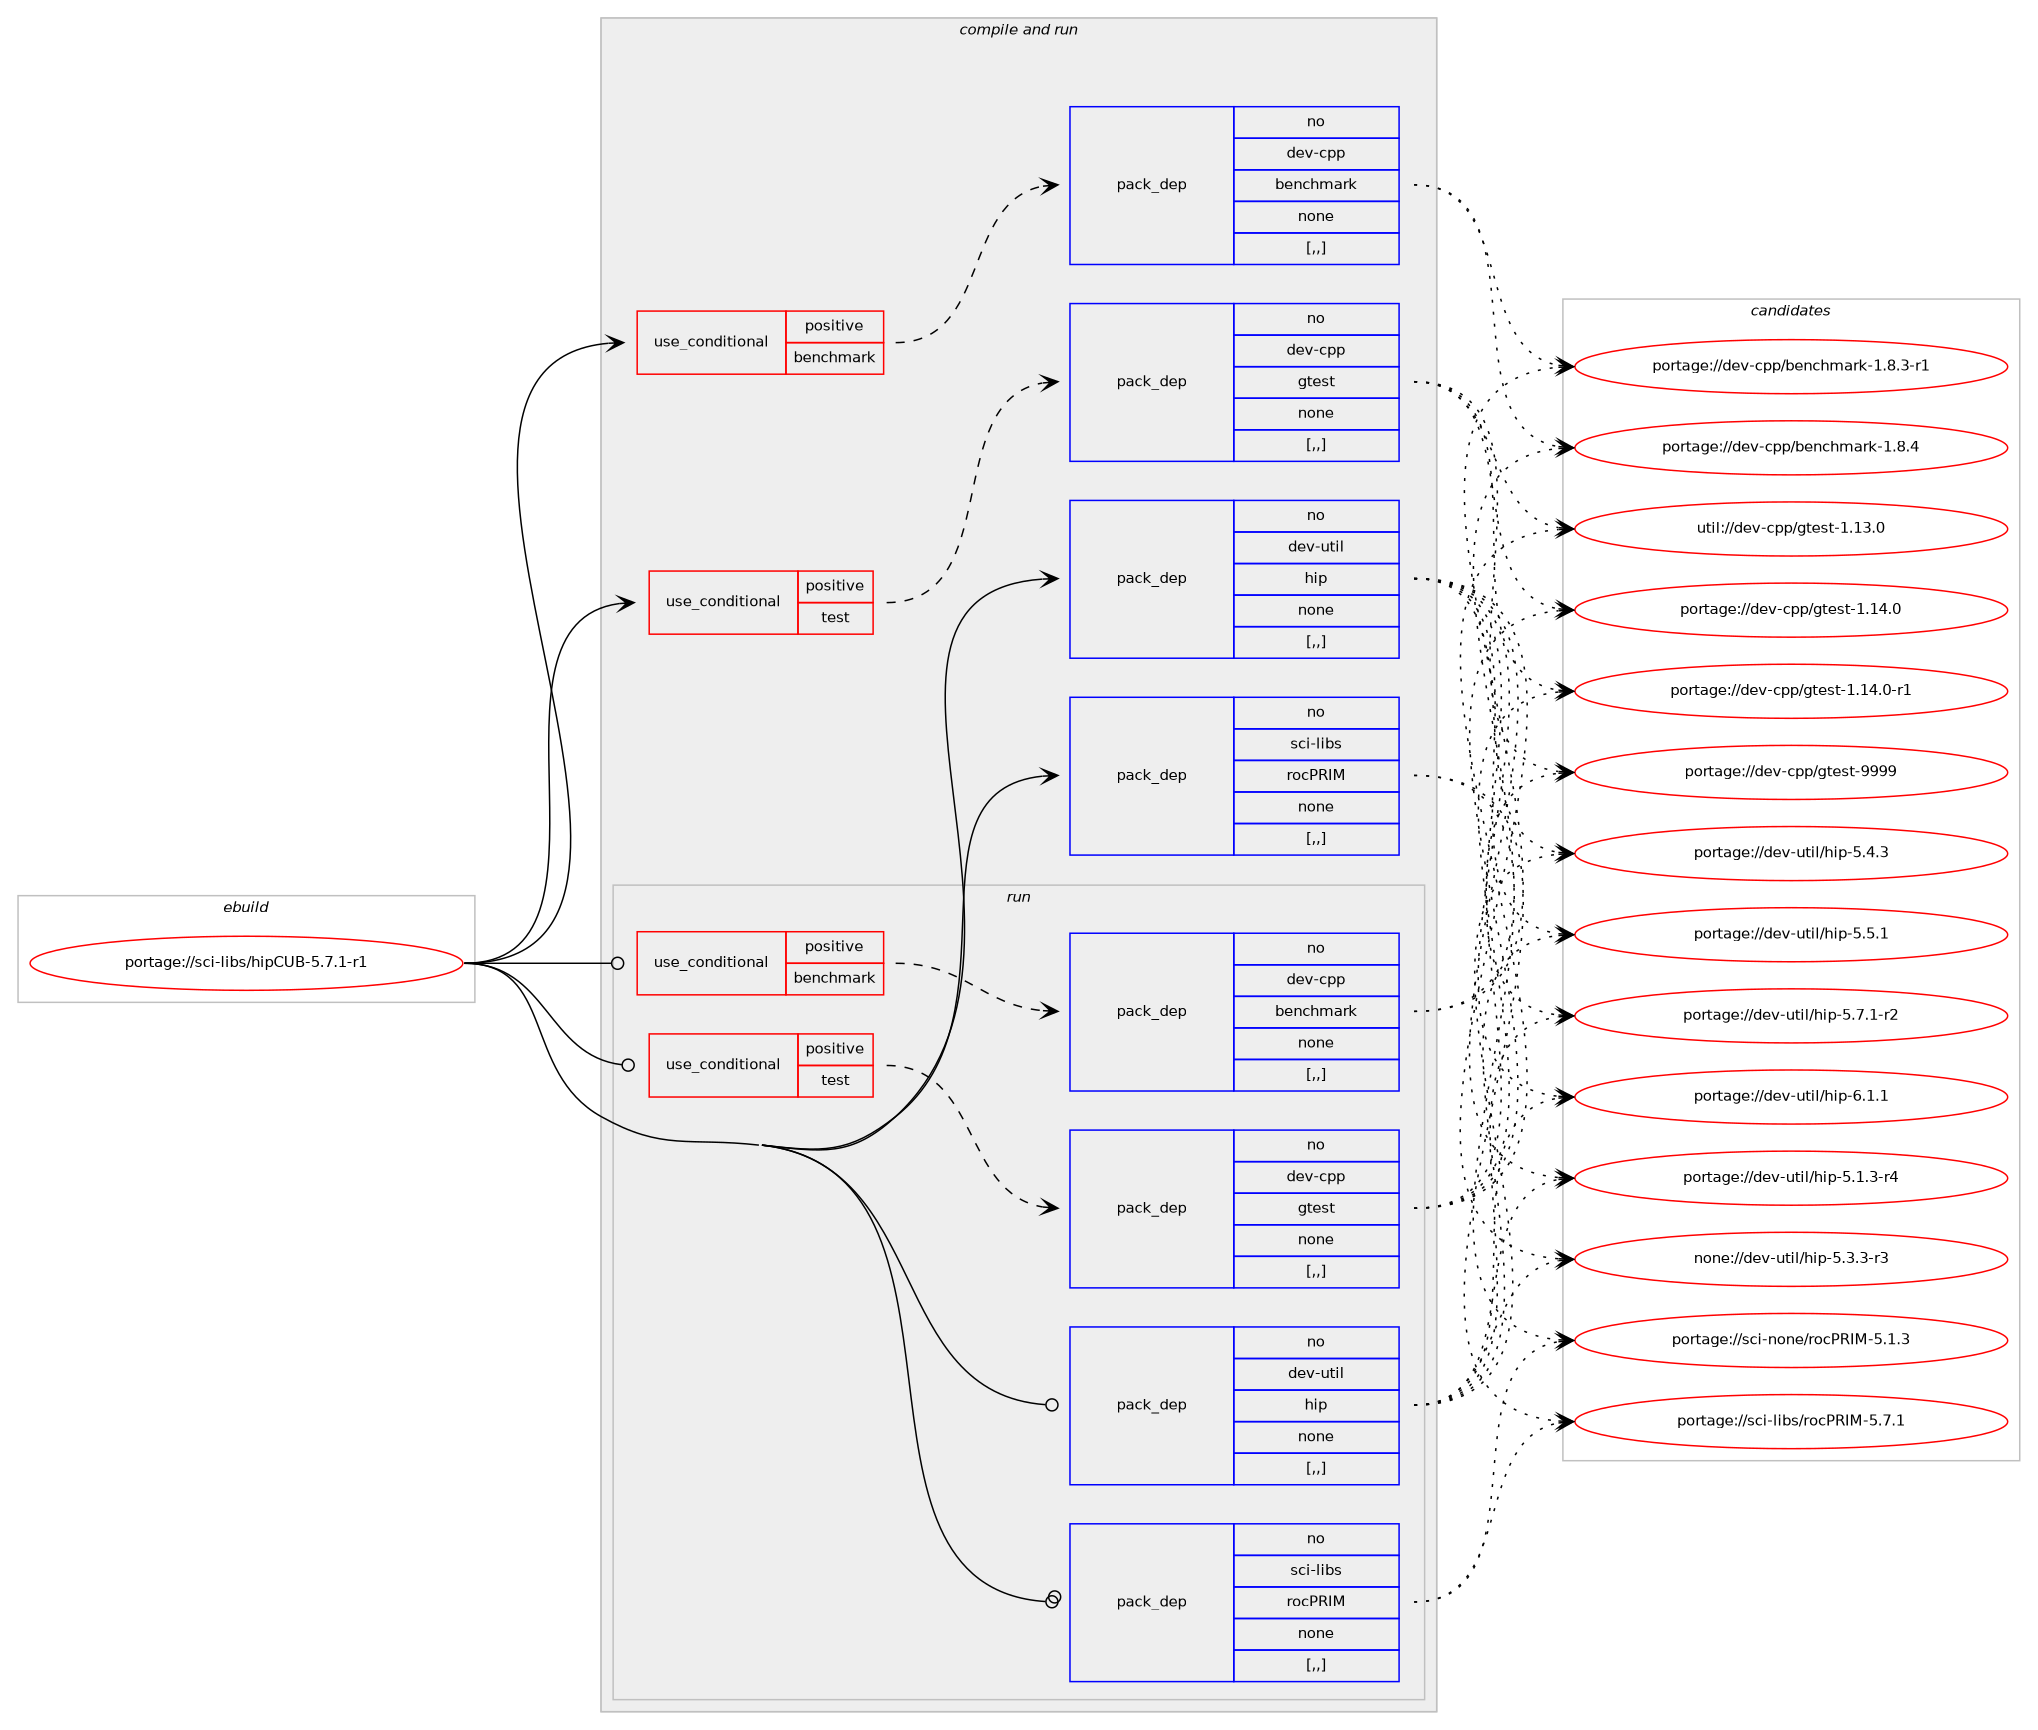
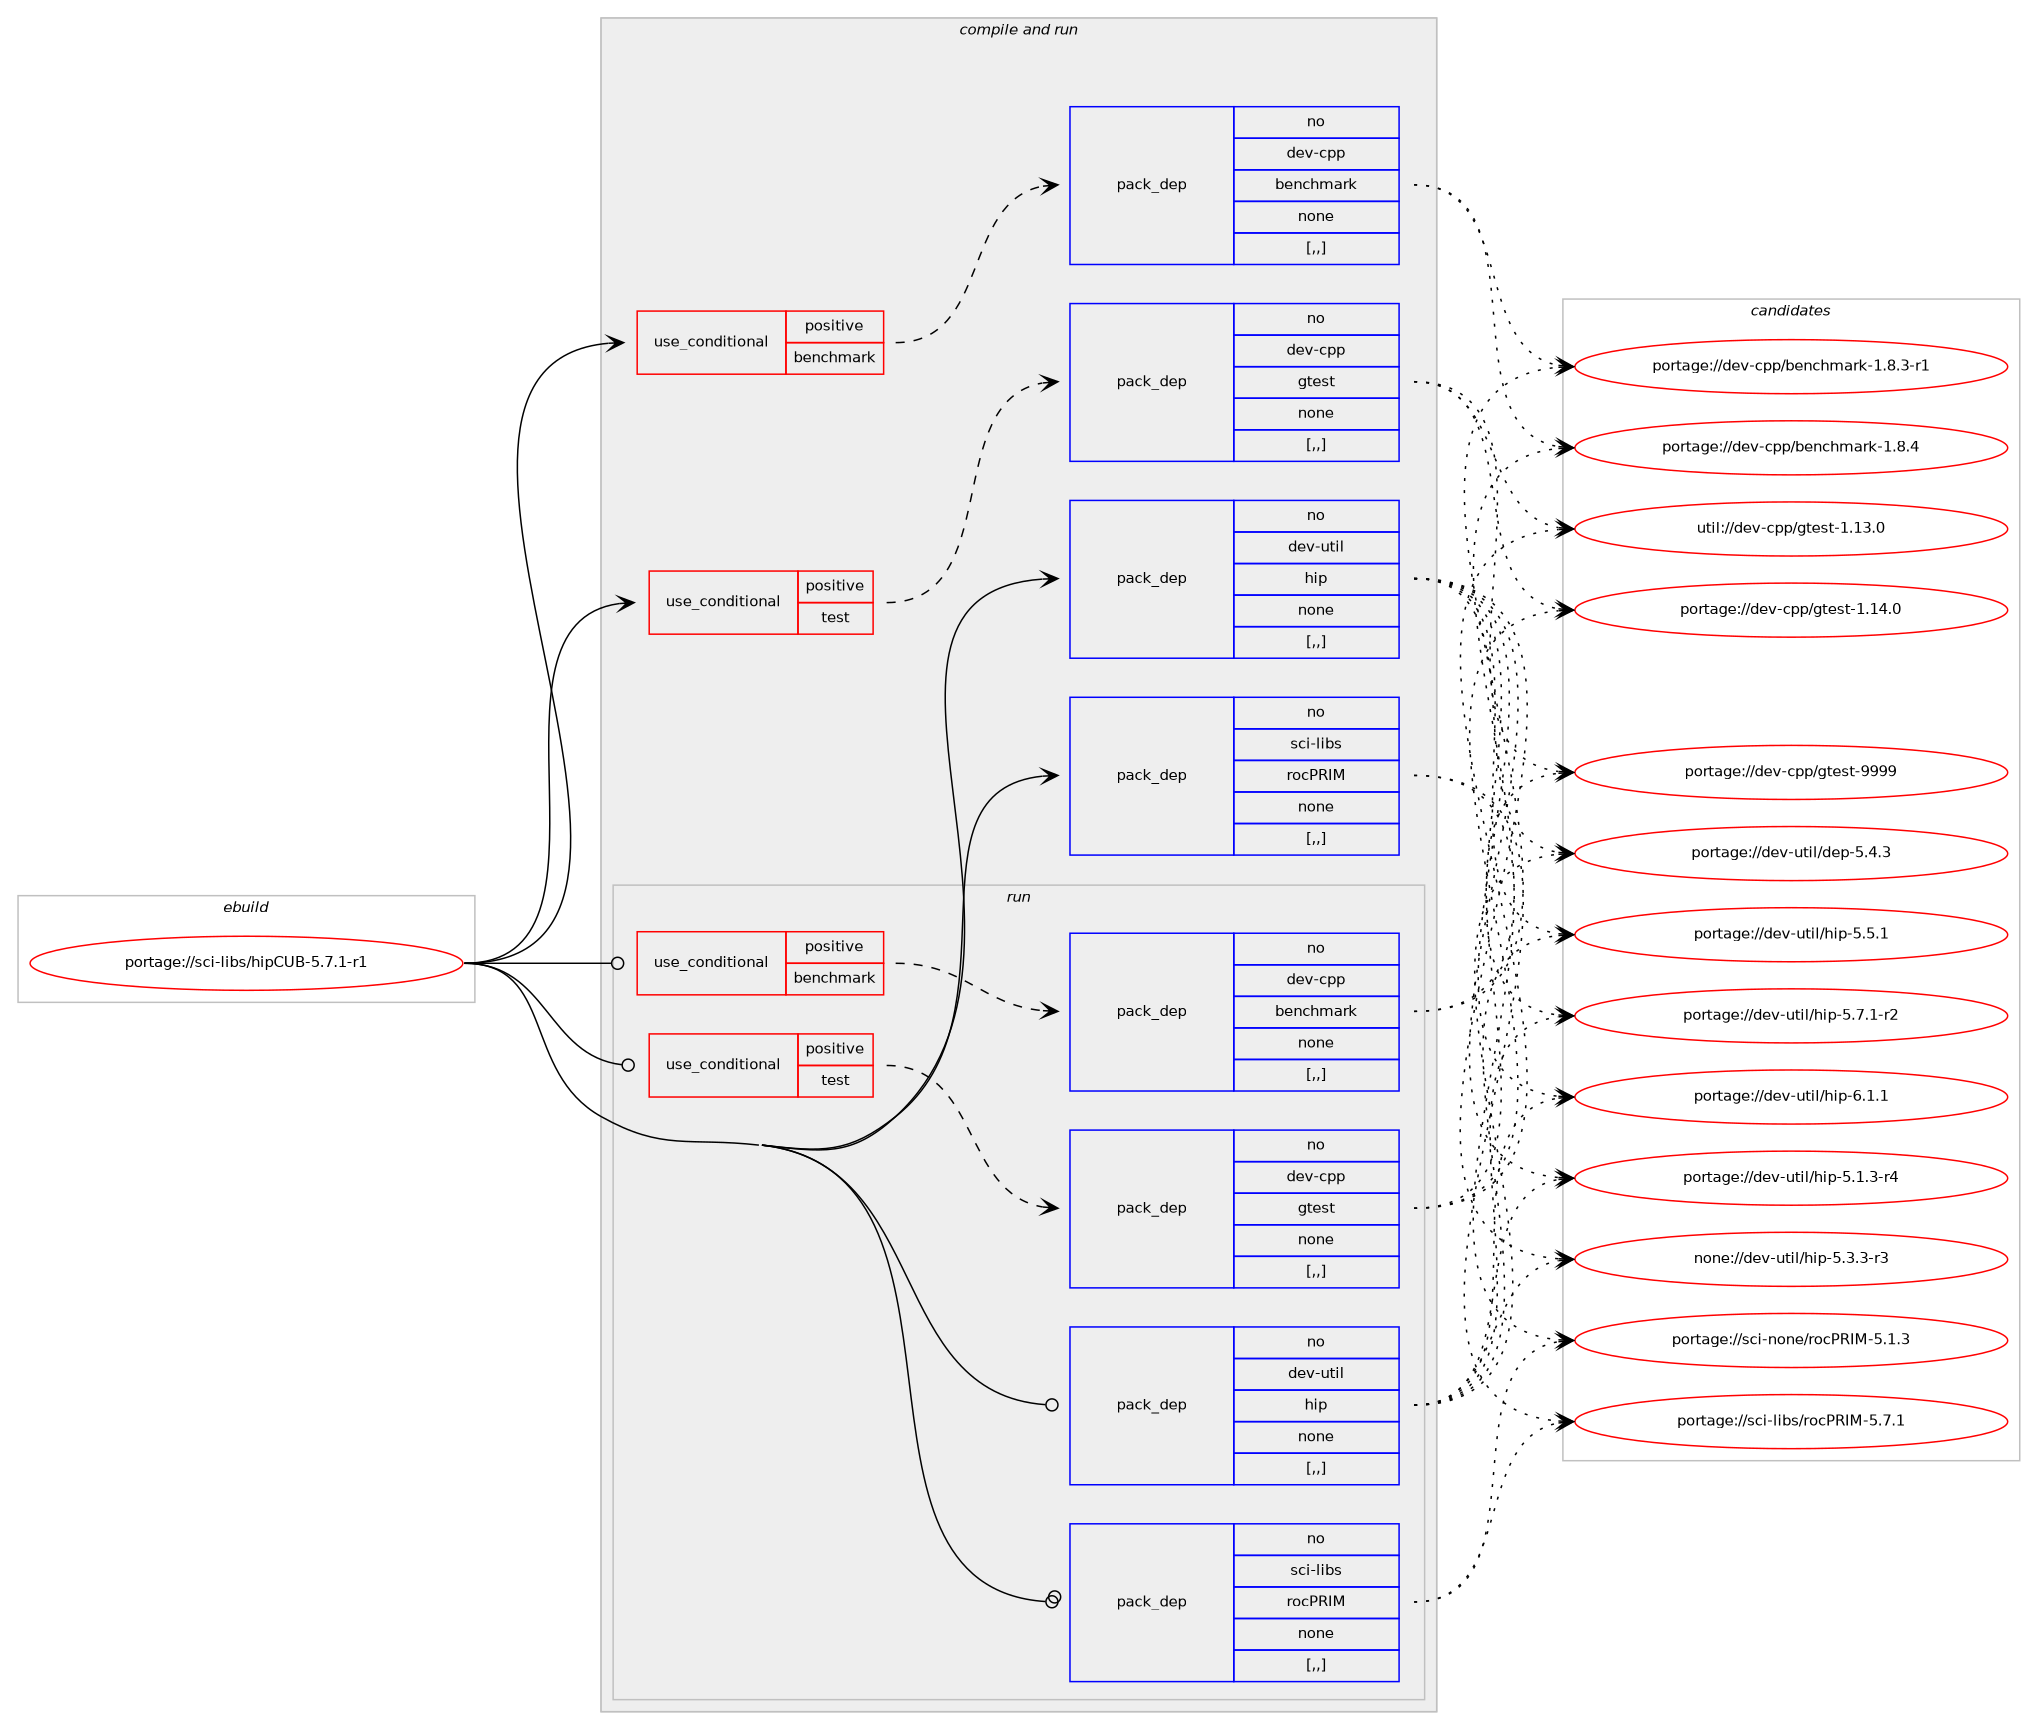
(1791, 691) -> none
(1791, 854) -> (1791, 854)
